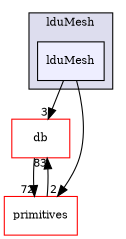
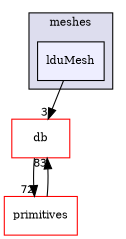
(71, 23) -> (71, 23)
(83, 136) -> none
